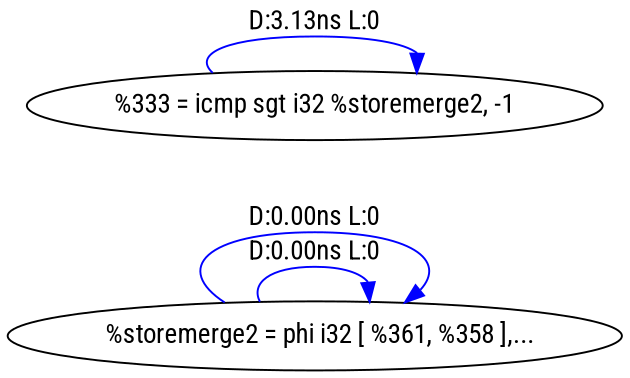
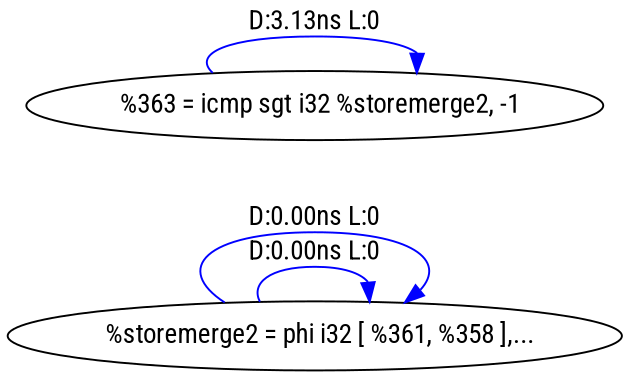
(315, 106) -> (315, 106)
